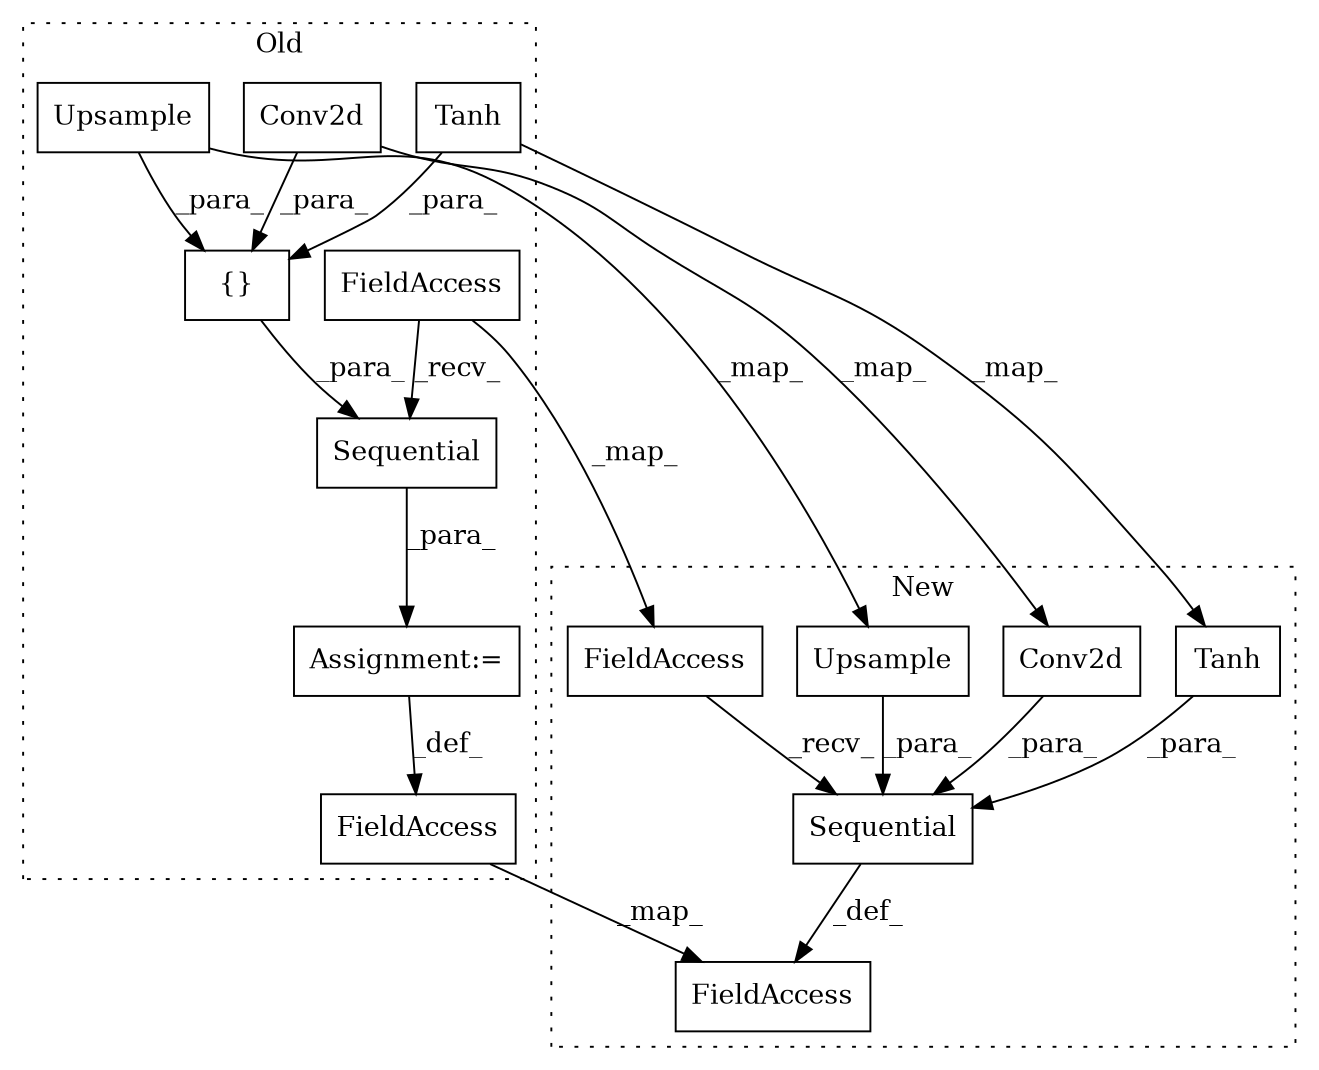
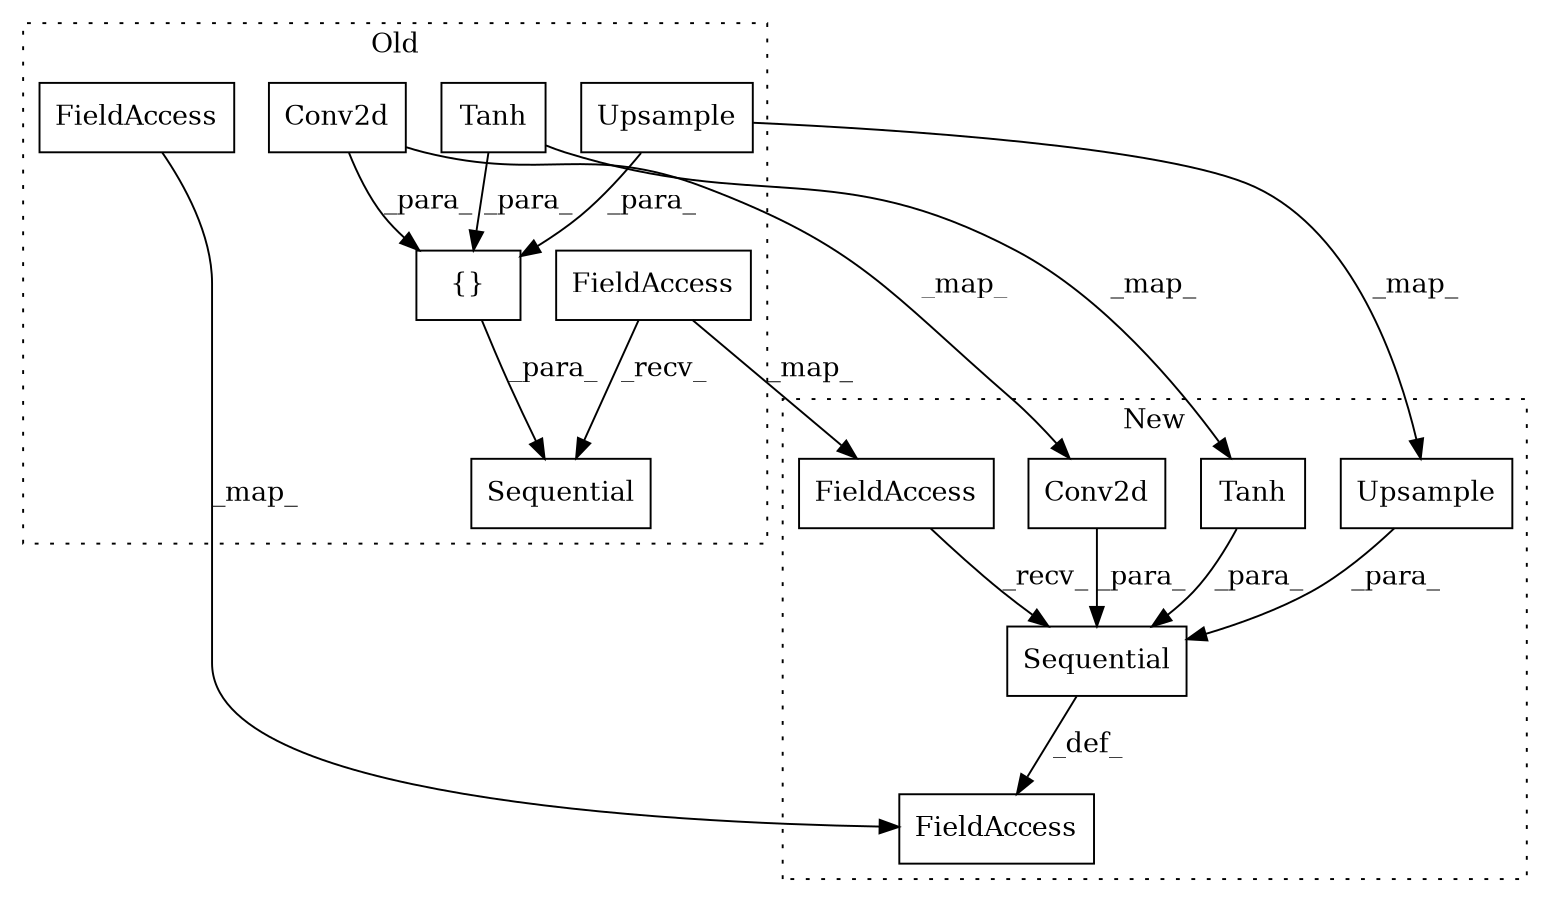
(407, 661) -> none
